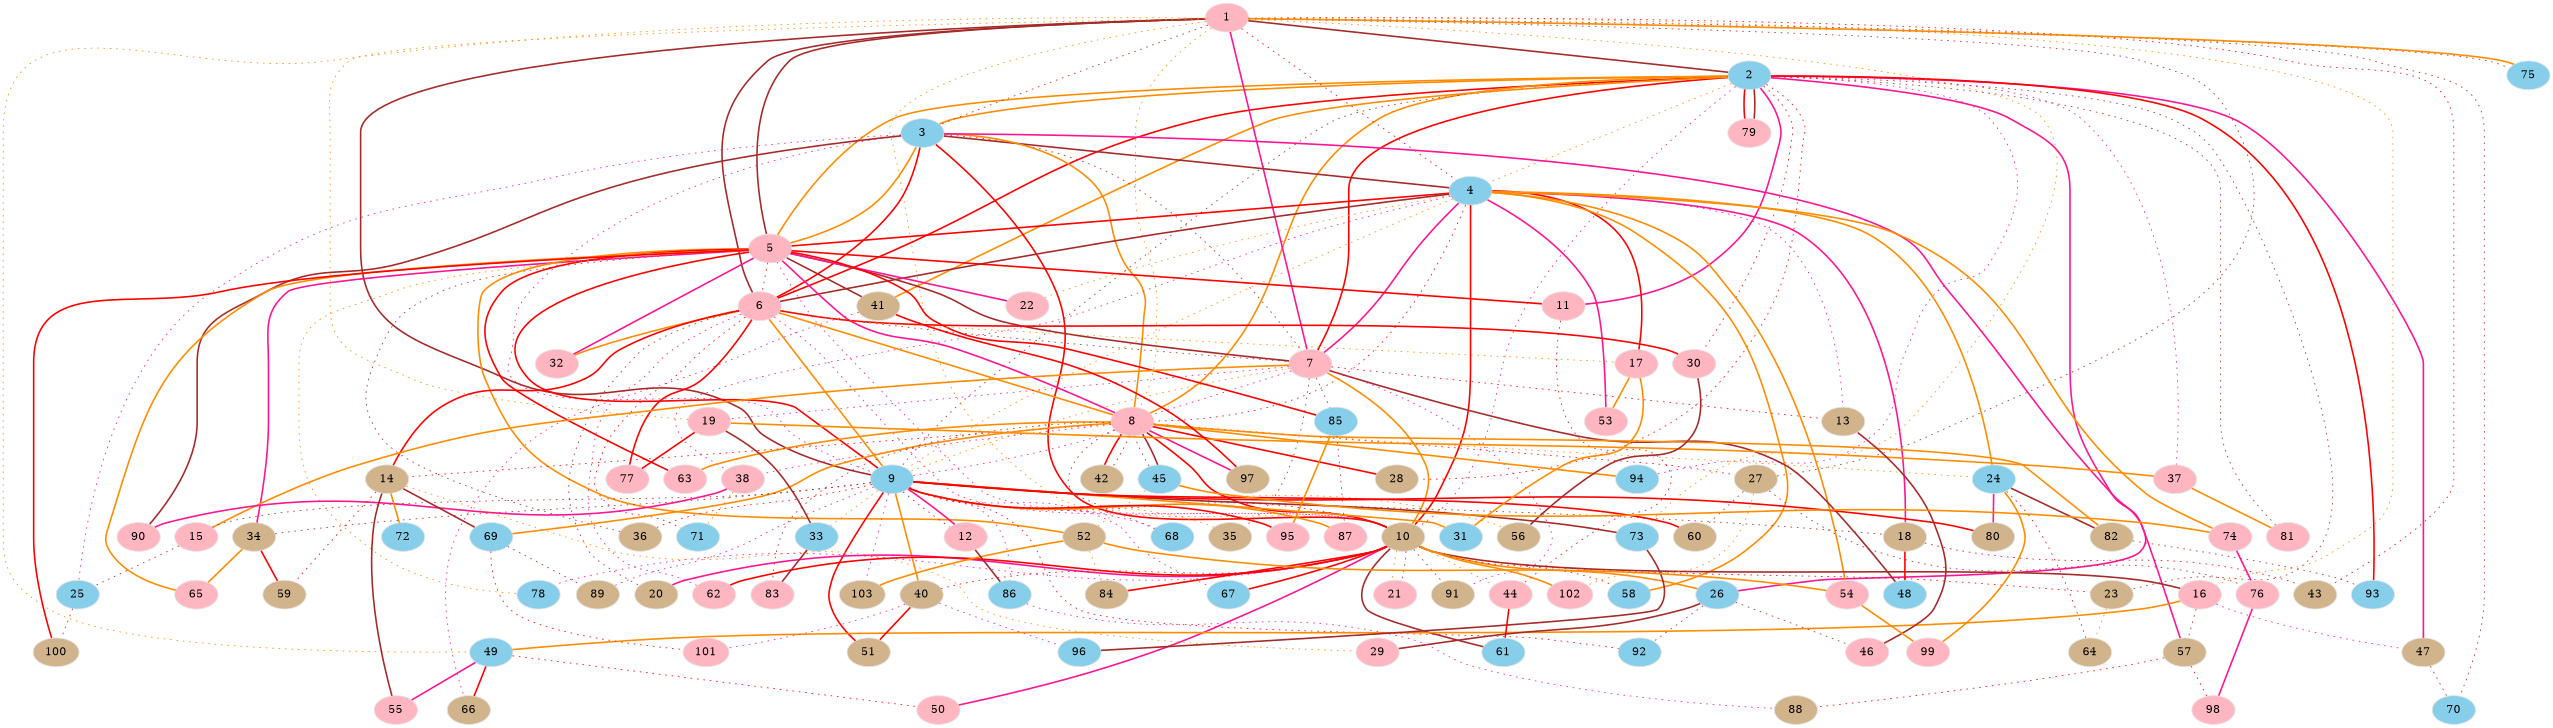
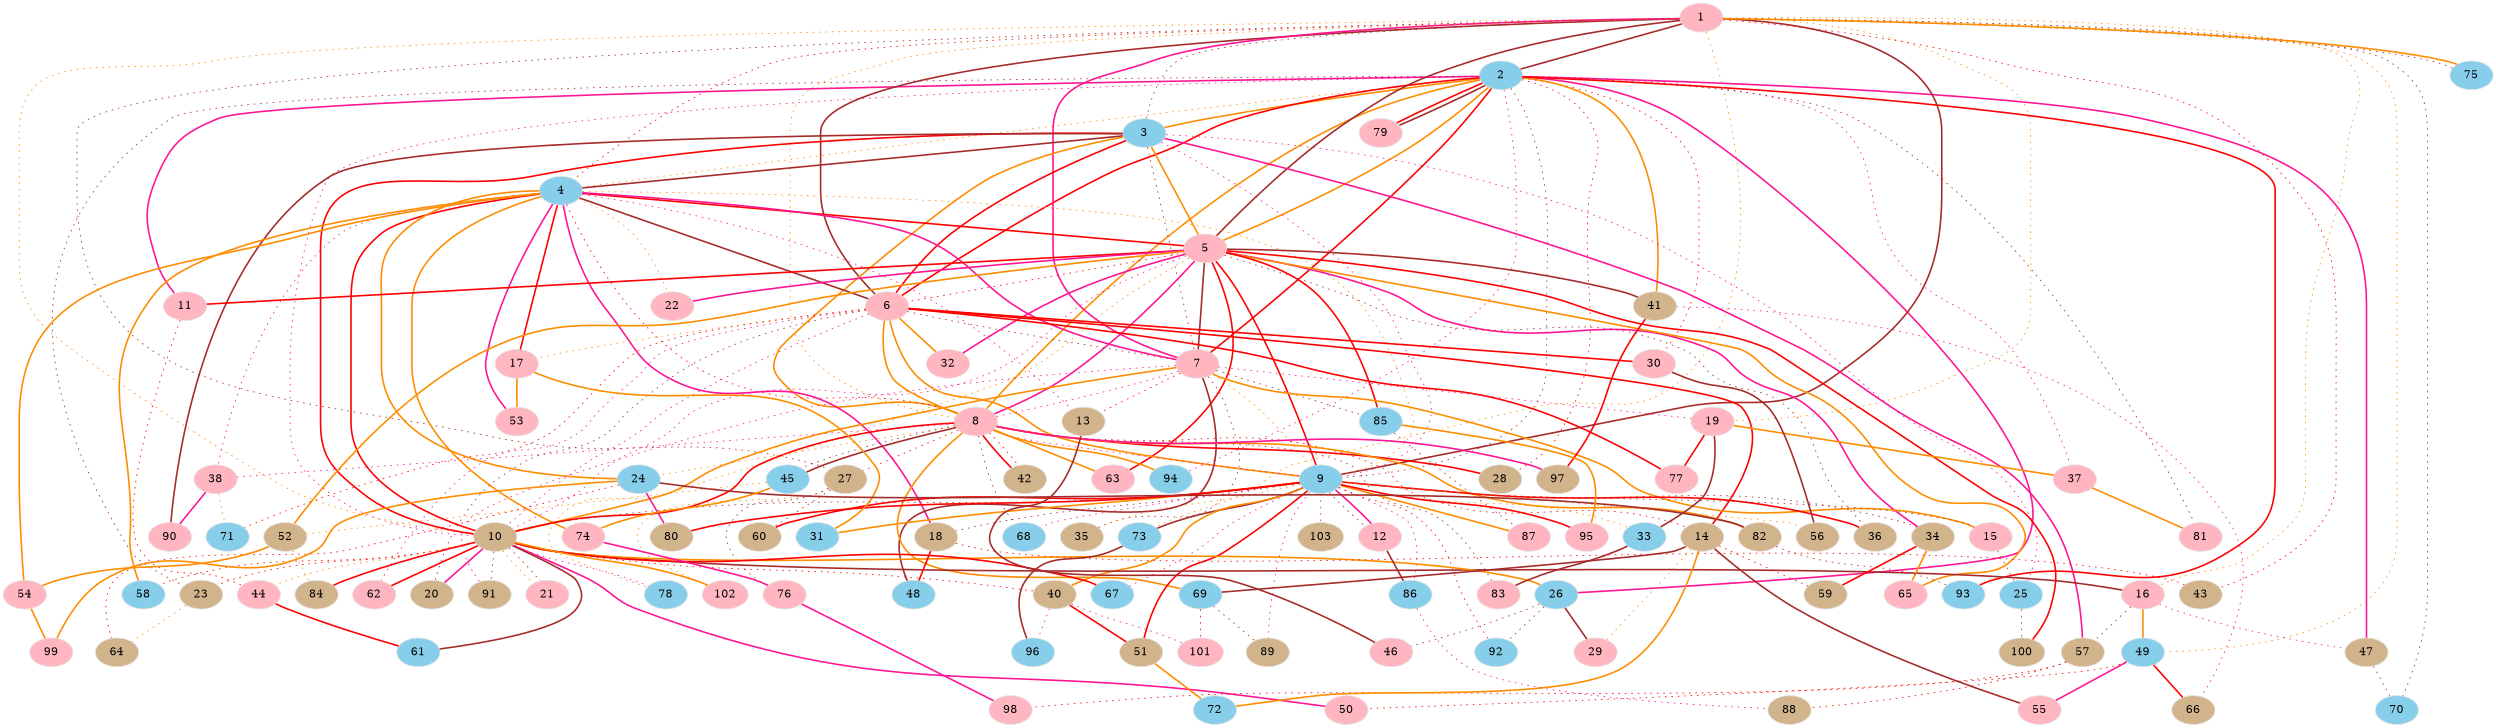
(764, 503) -> (1602, 498)
(994, 554) -> none
none -> (1178, 681)
